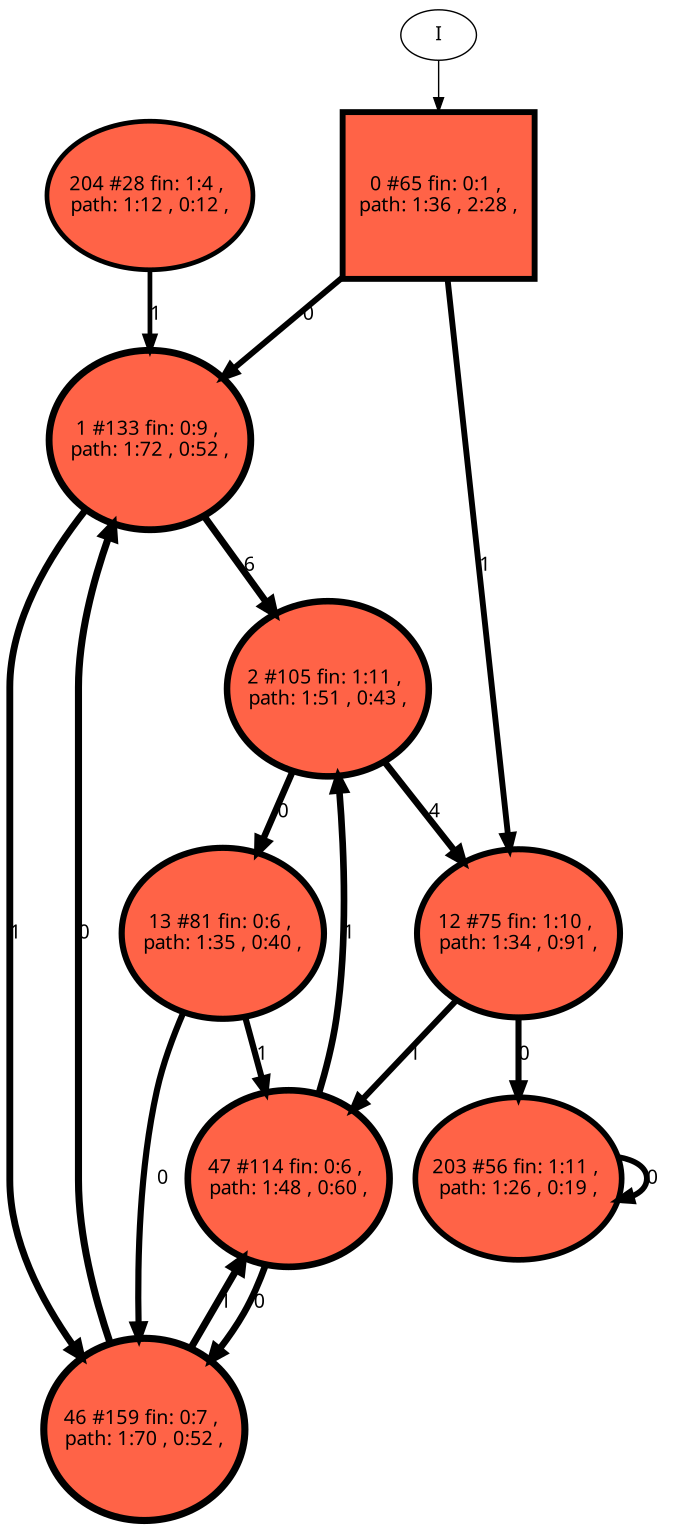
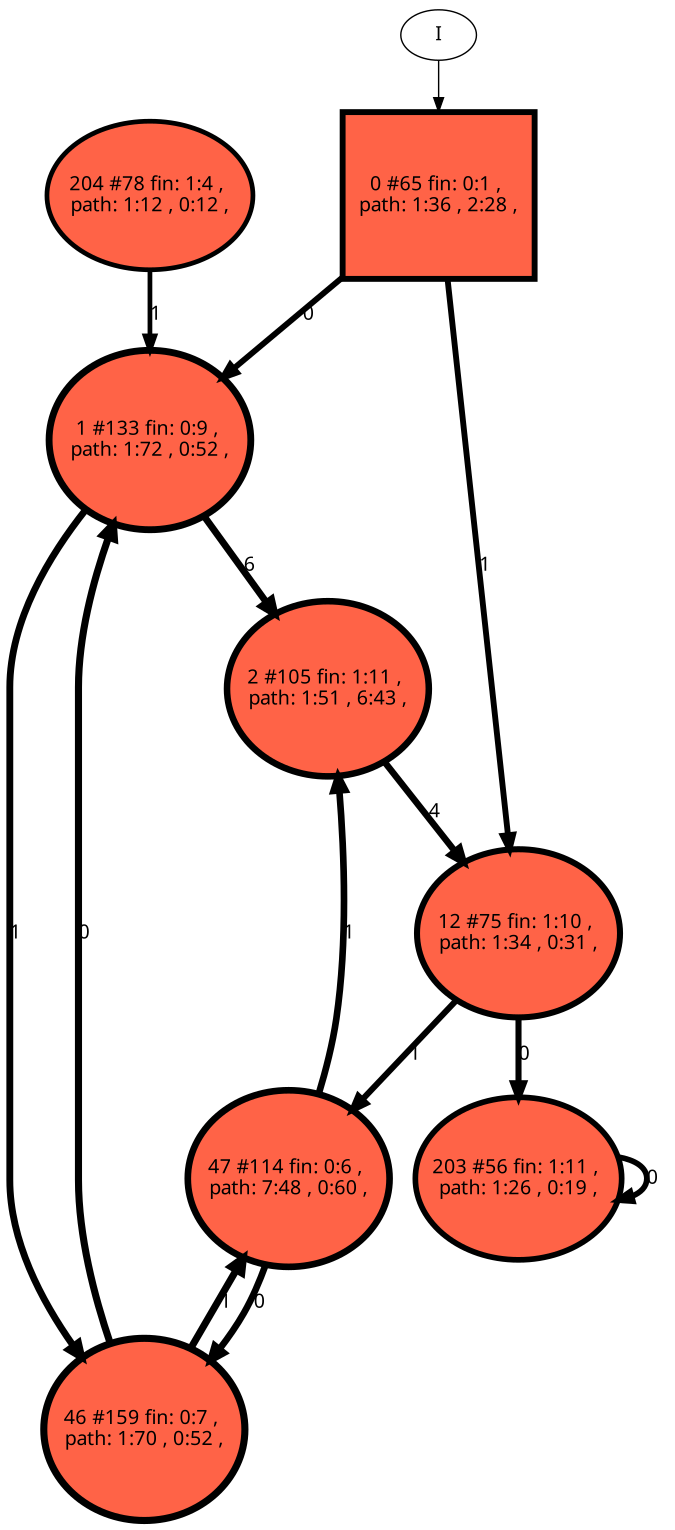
(150, 195) -> (150, 195)
(328, 689) -> (328, 689)
(223, 933) -> none
(519, 933) -> (519, 933)
(289, 1179) -> (289, 1179)
